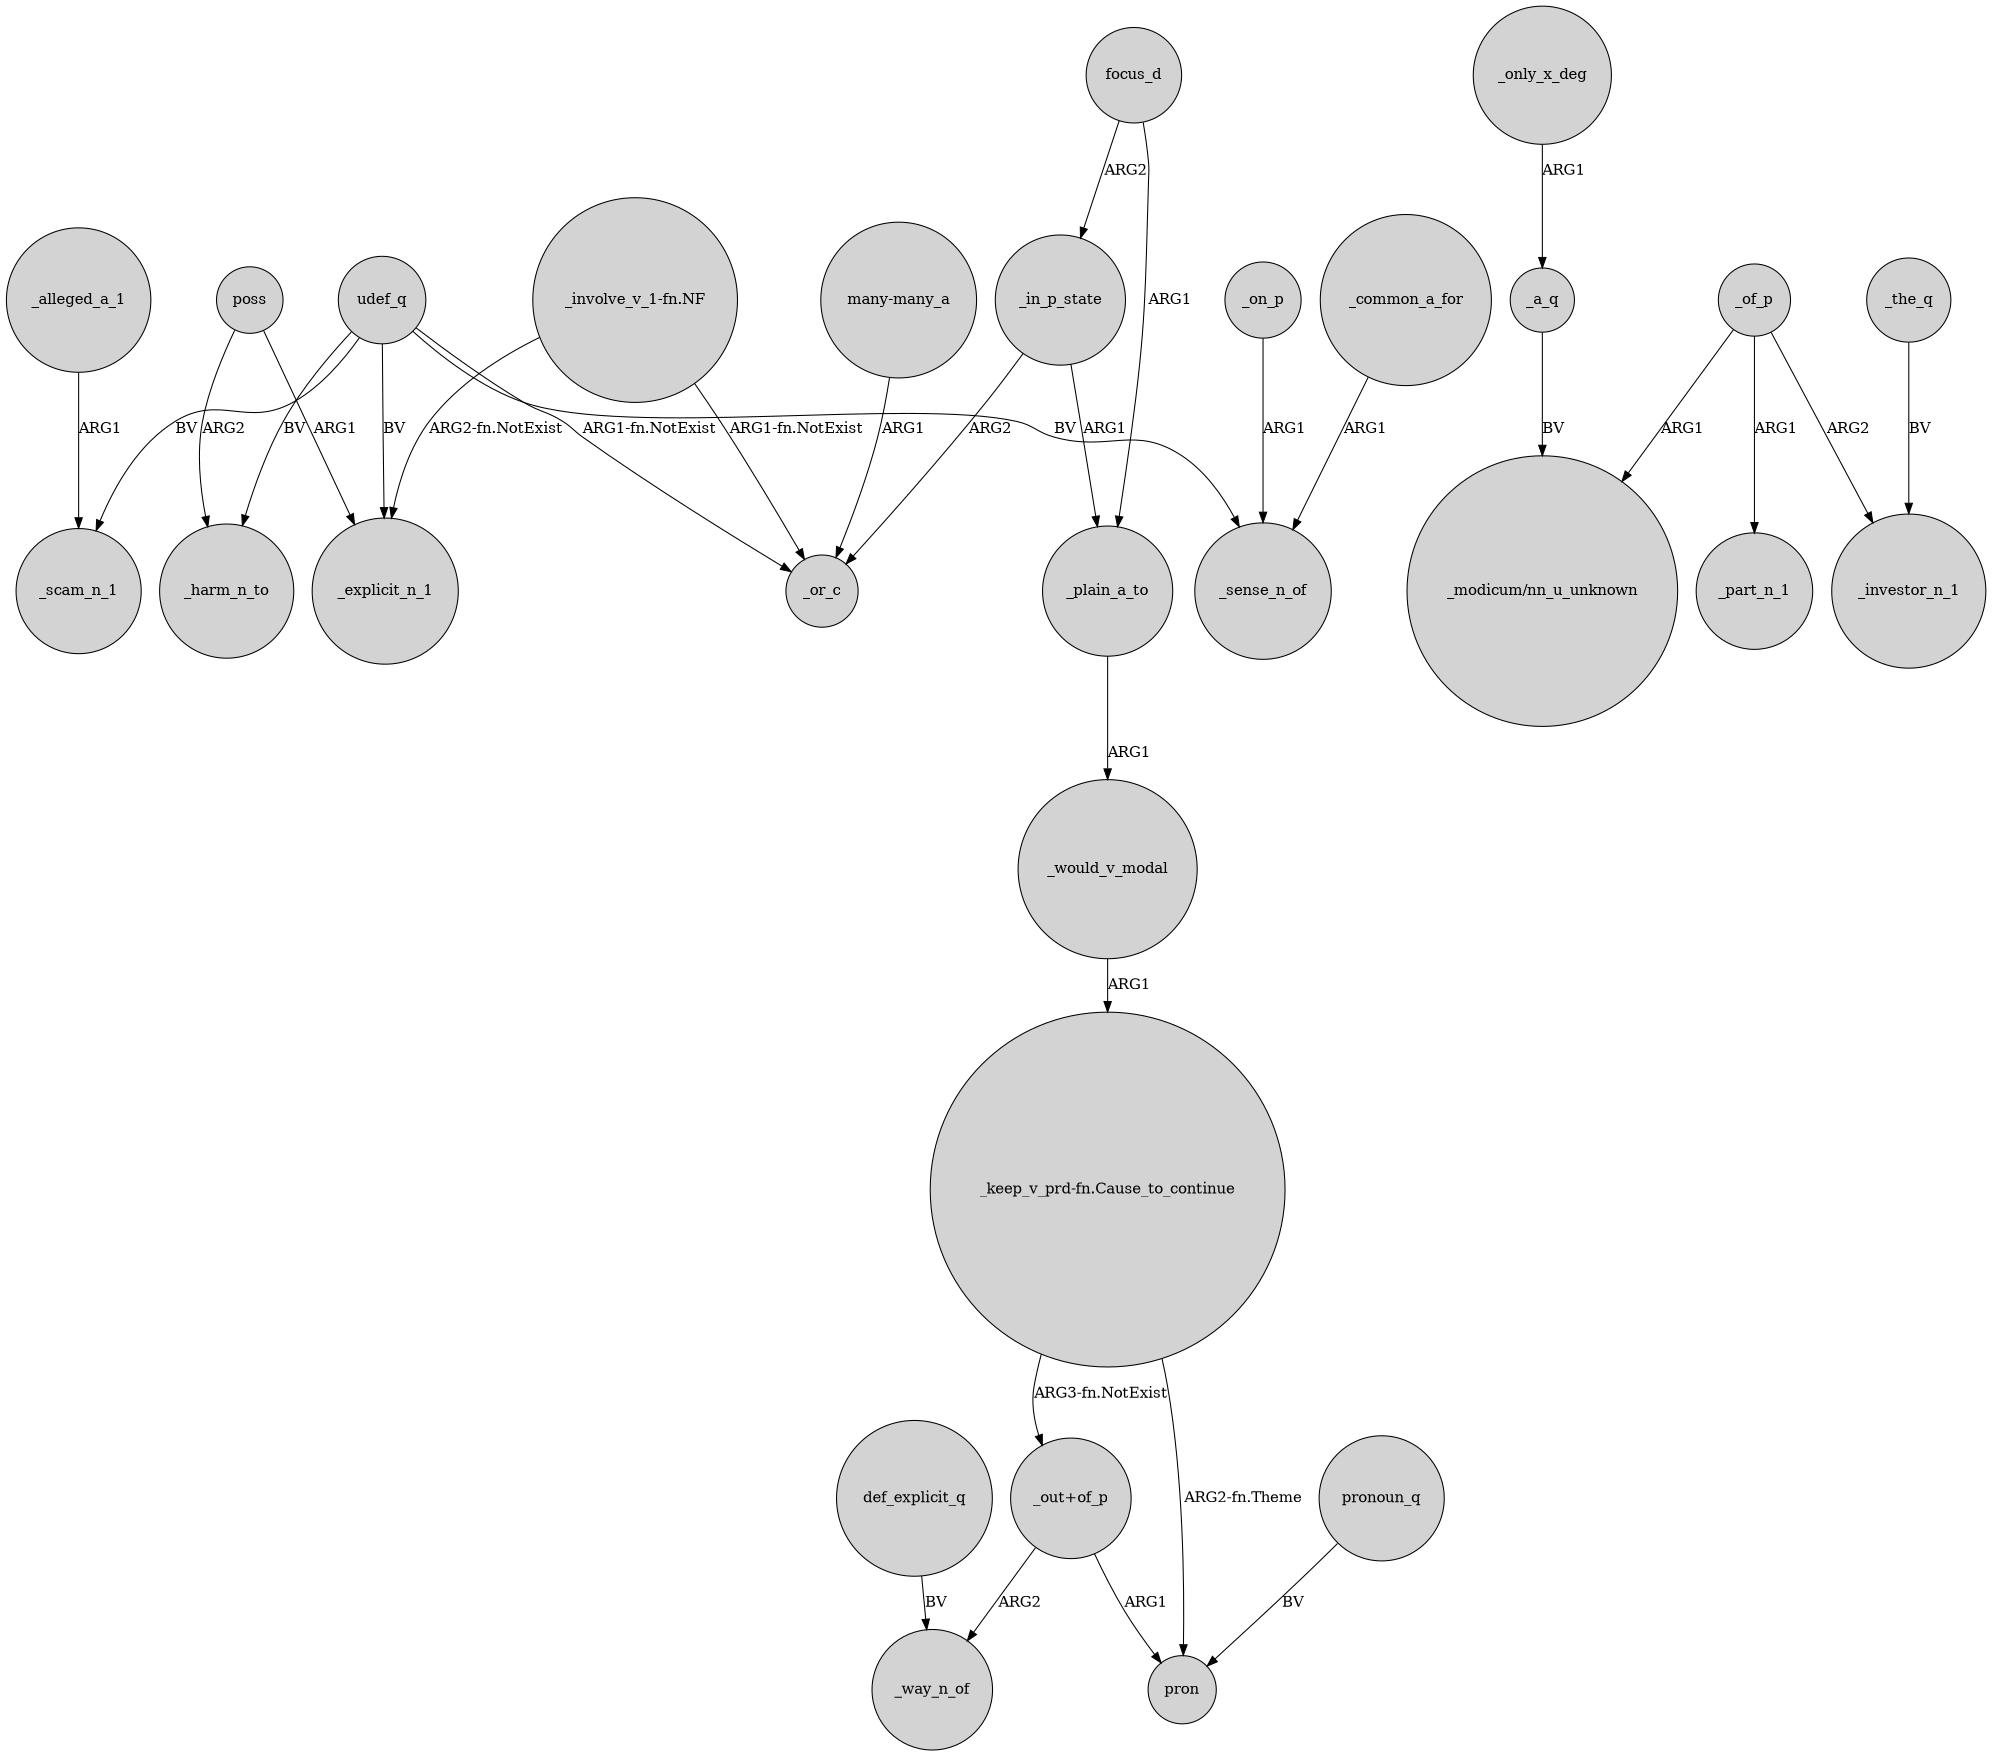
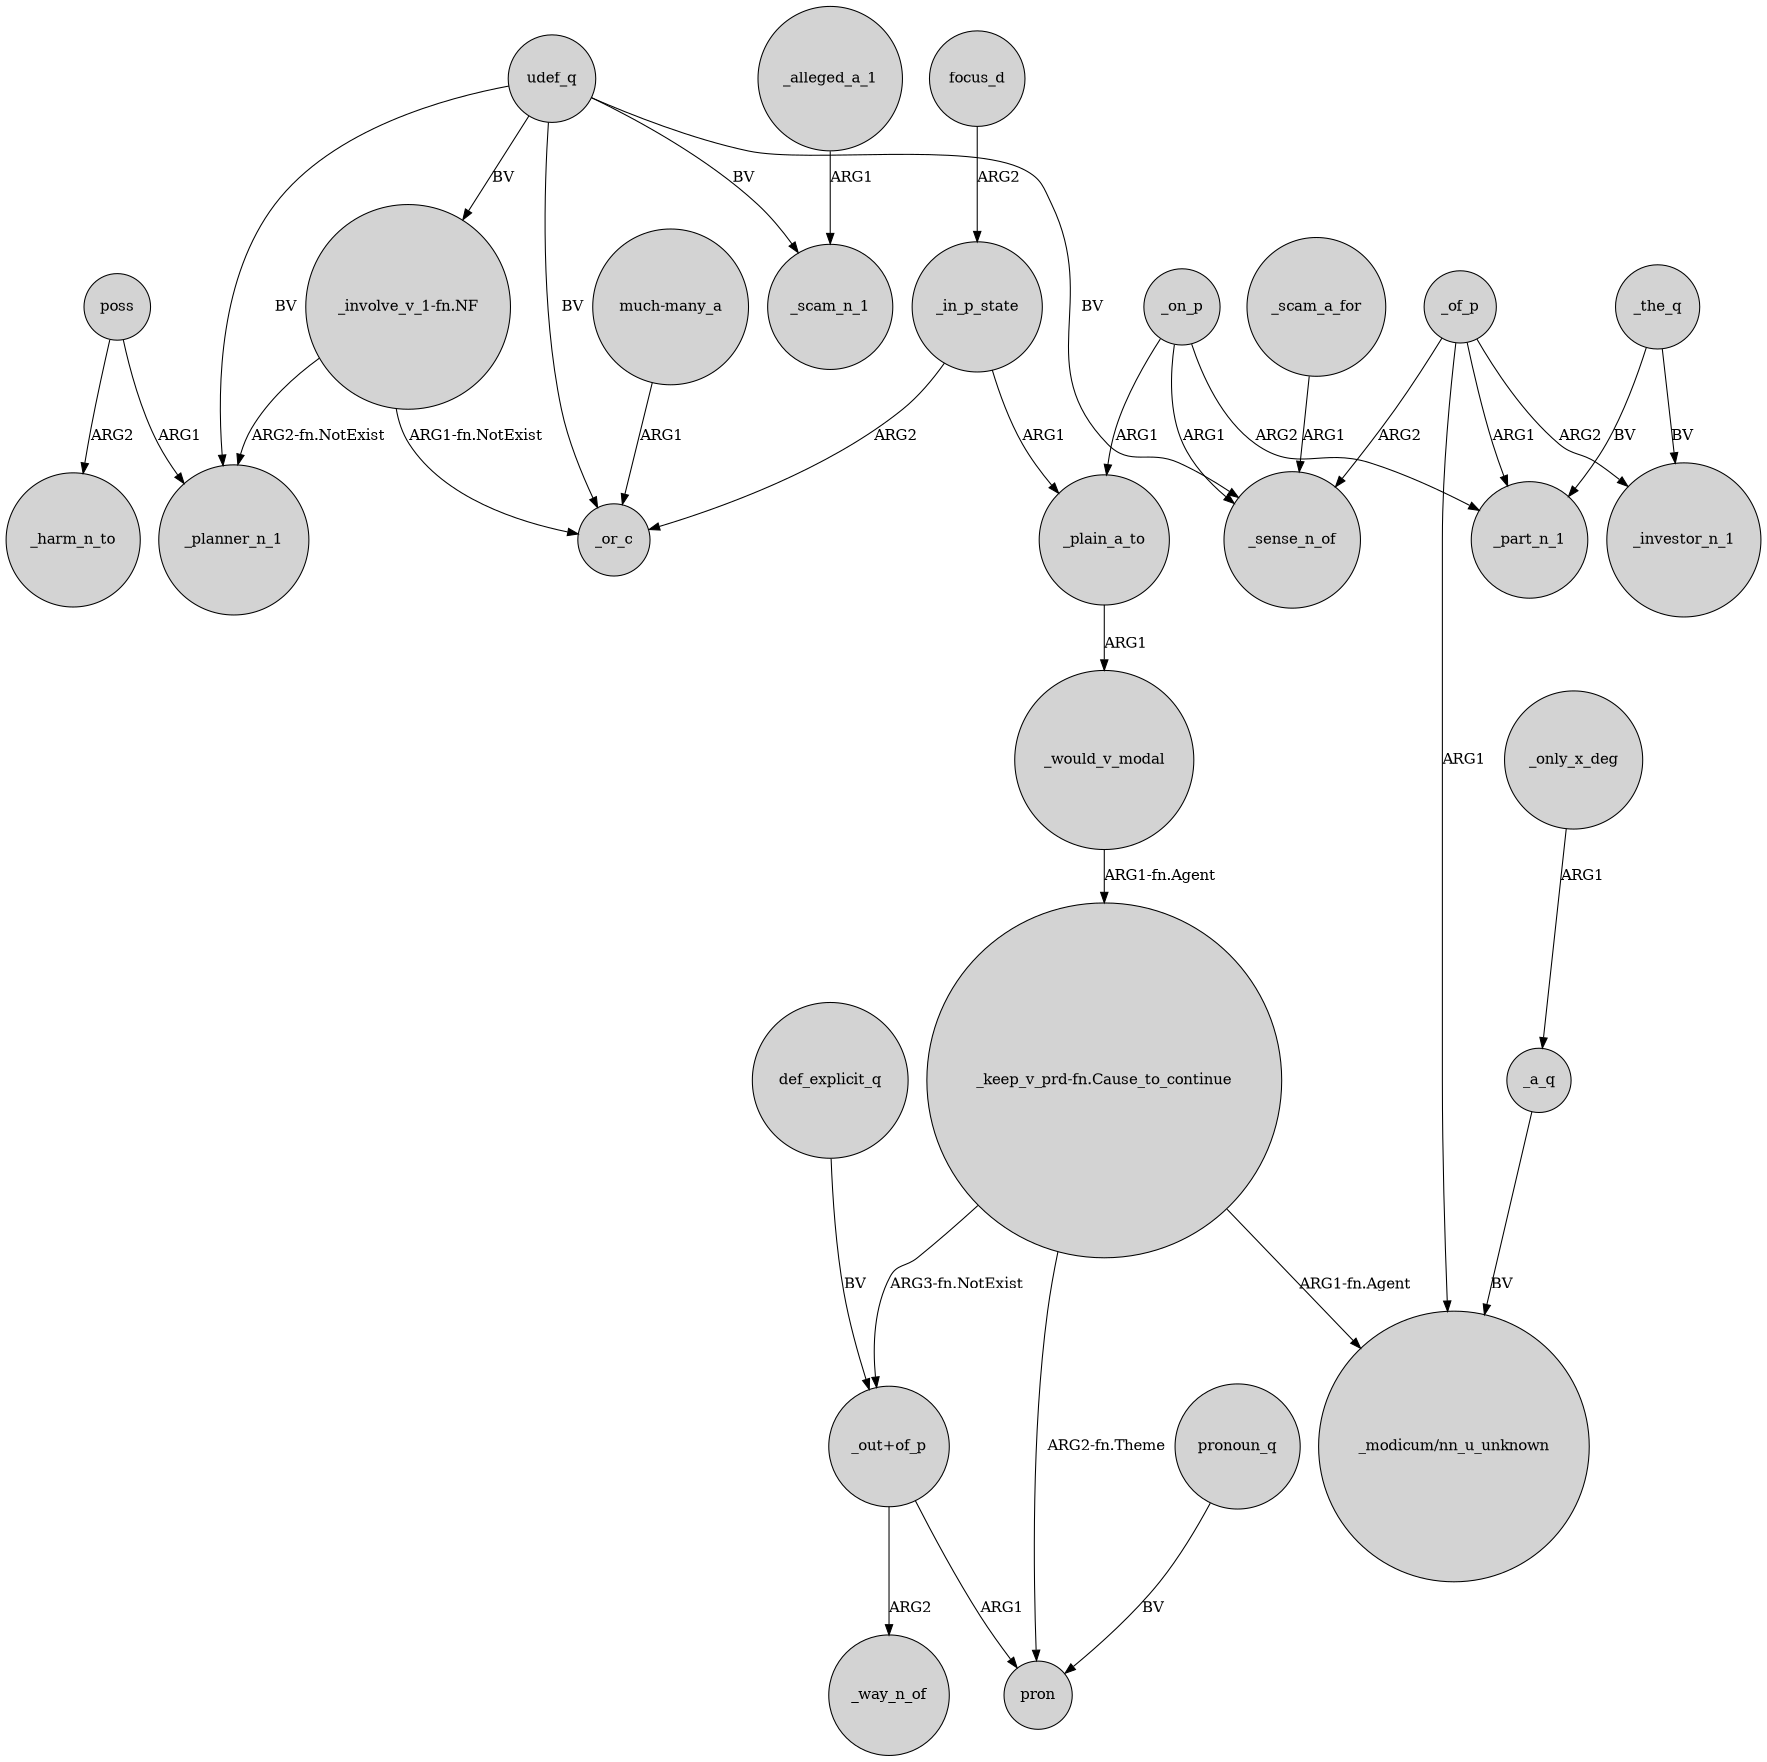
(899, 300) -> (671, 307)
(1406, 300) -> (1316, 307)
(1143, 320) -> (1127, 399)
none -> (1395, 410)
(286, 417) -> (499, 163)
none -> (1618, 422)
(649, 429) -> (572, 307)
none -> (1314, 459)
(385, 591) -> (234, 540)
(1129, 985) -> (1160, 876)
none -> (1290, 1275)
(924, 1598) -> (840, 1270)
